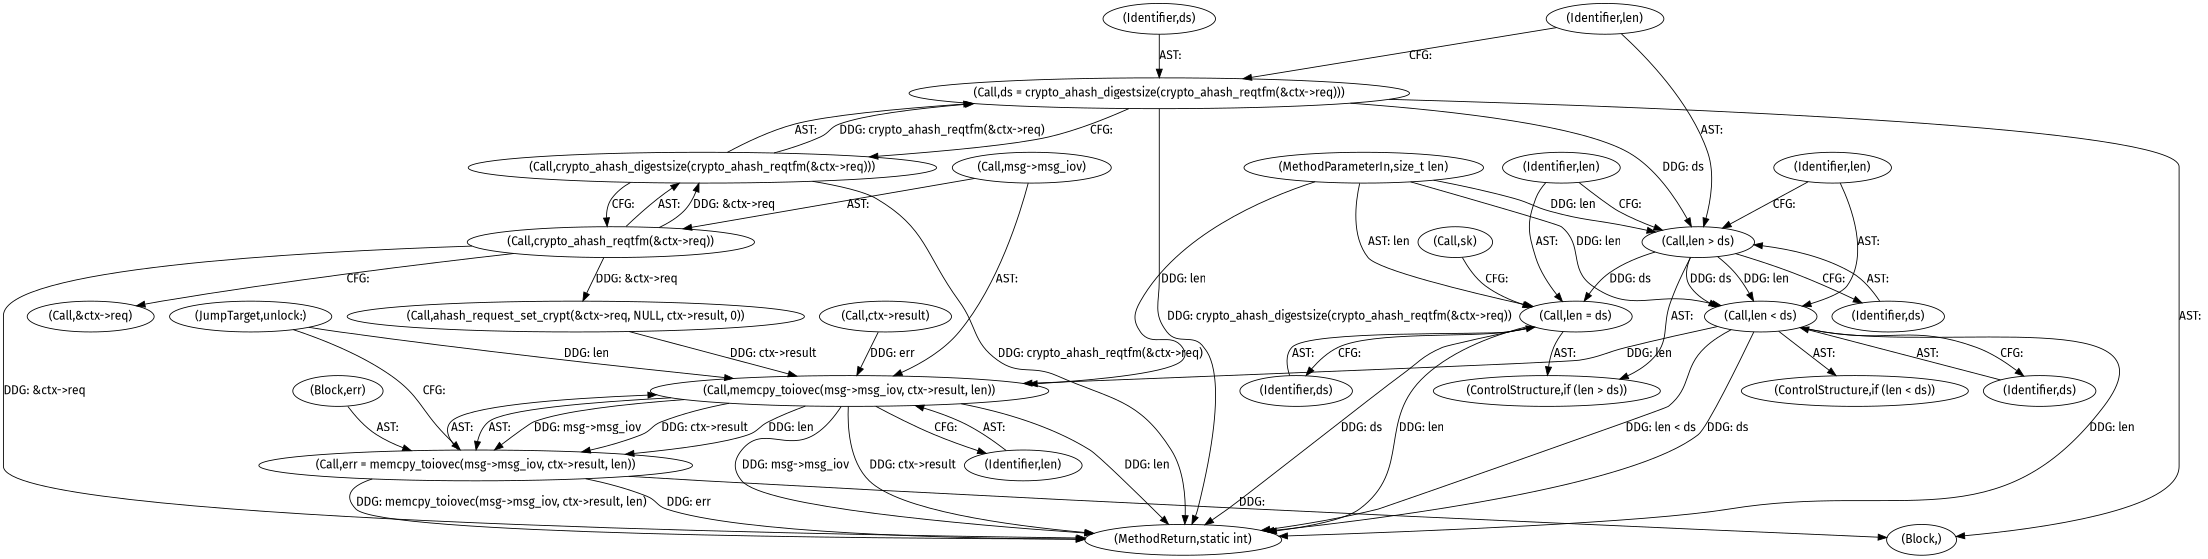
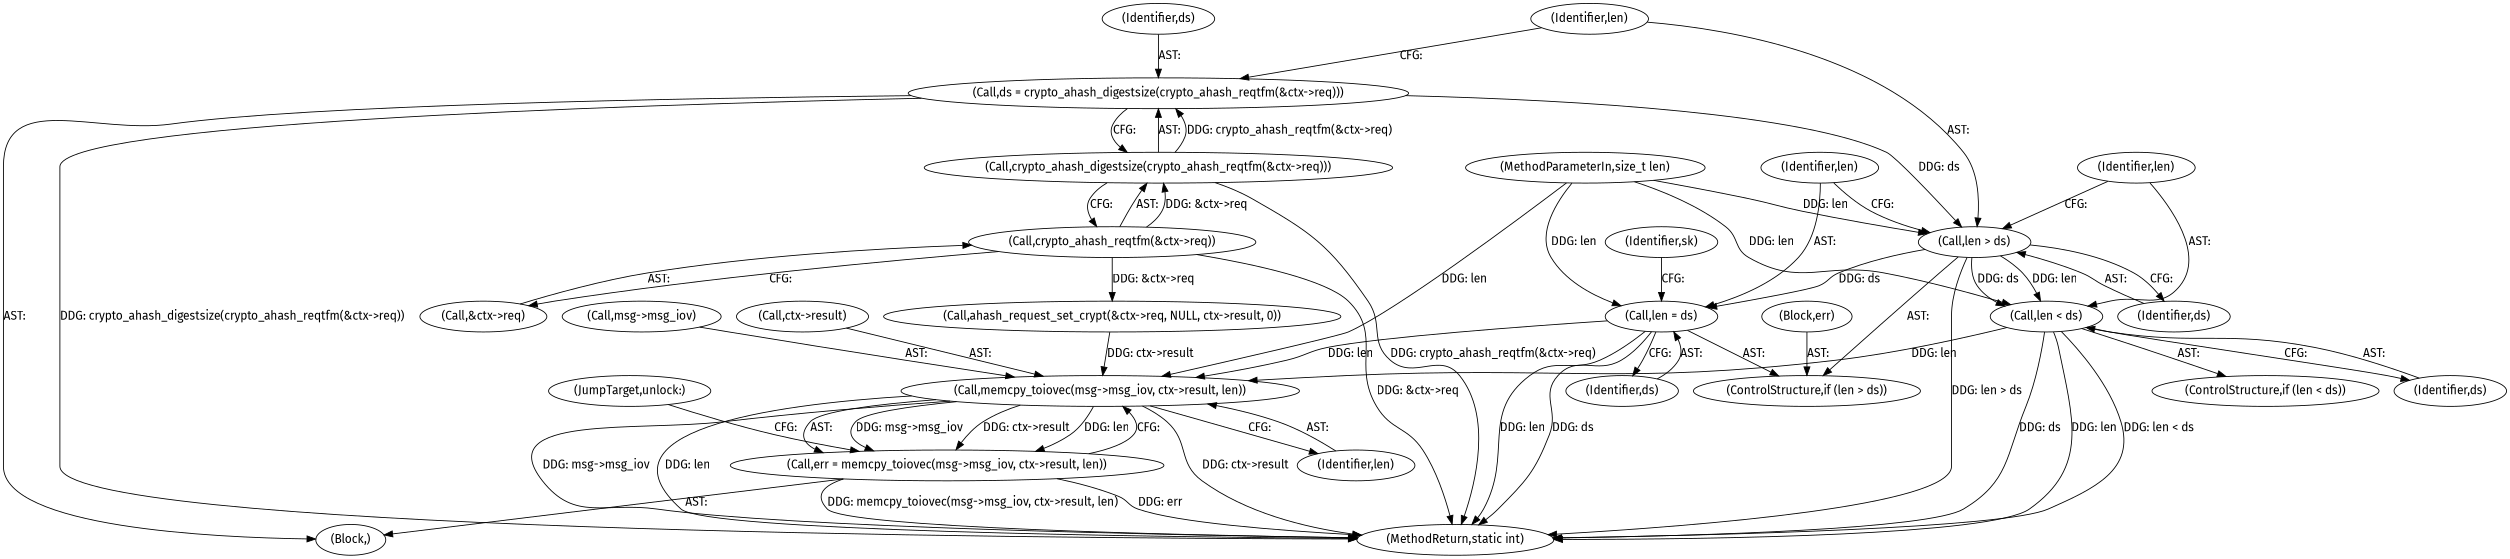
(833, 203) -> (739, 261)
(1389, 242) -> (1574, 242)
(1455, 242) -> (1661, 242)
(516, 354) -> (1404, 337)
(892, 354) -> (982, 354)
(464, 428) -> (1150, 428)
(372, 432) -> (1807, 349)
(1253, 503) -> (698, 503)
none -> (1864, 503)
